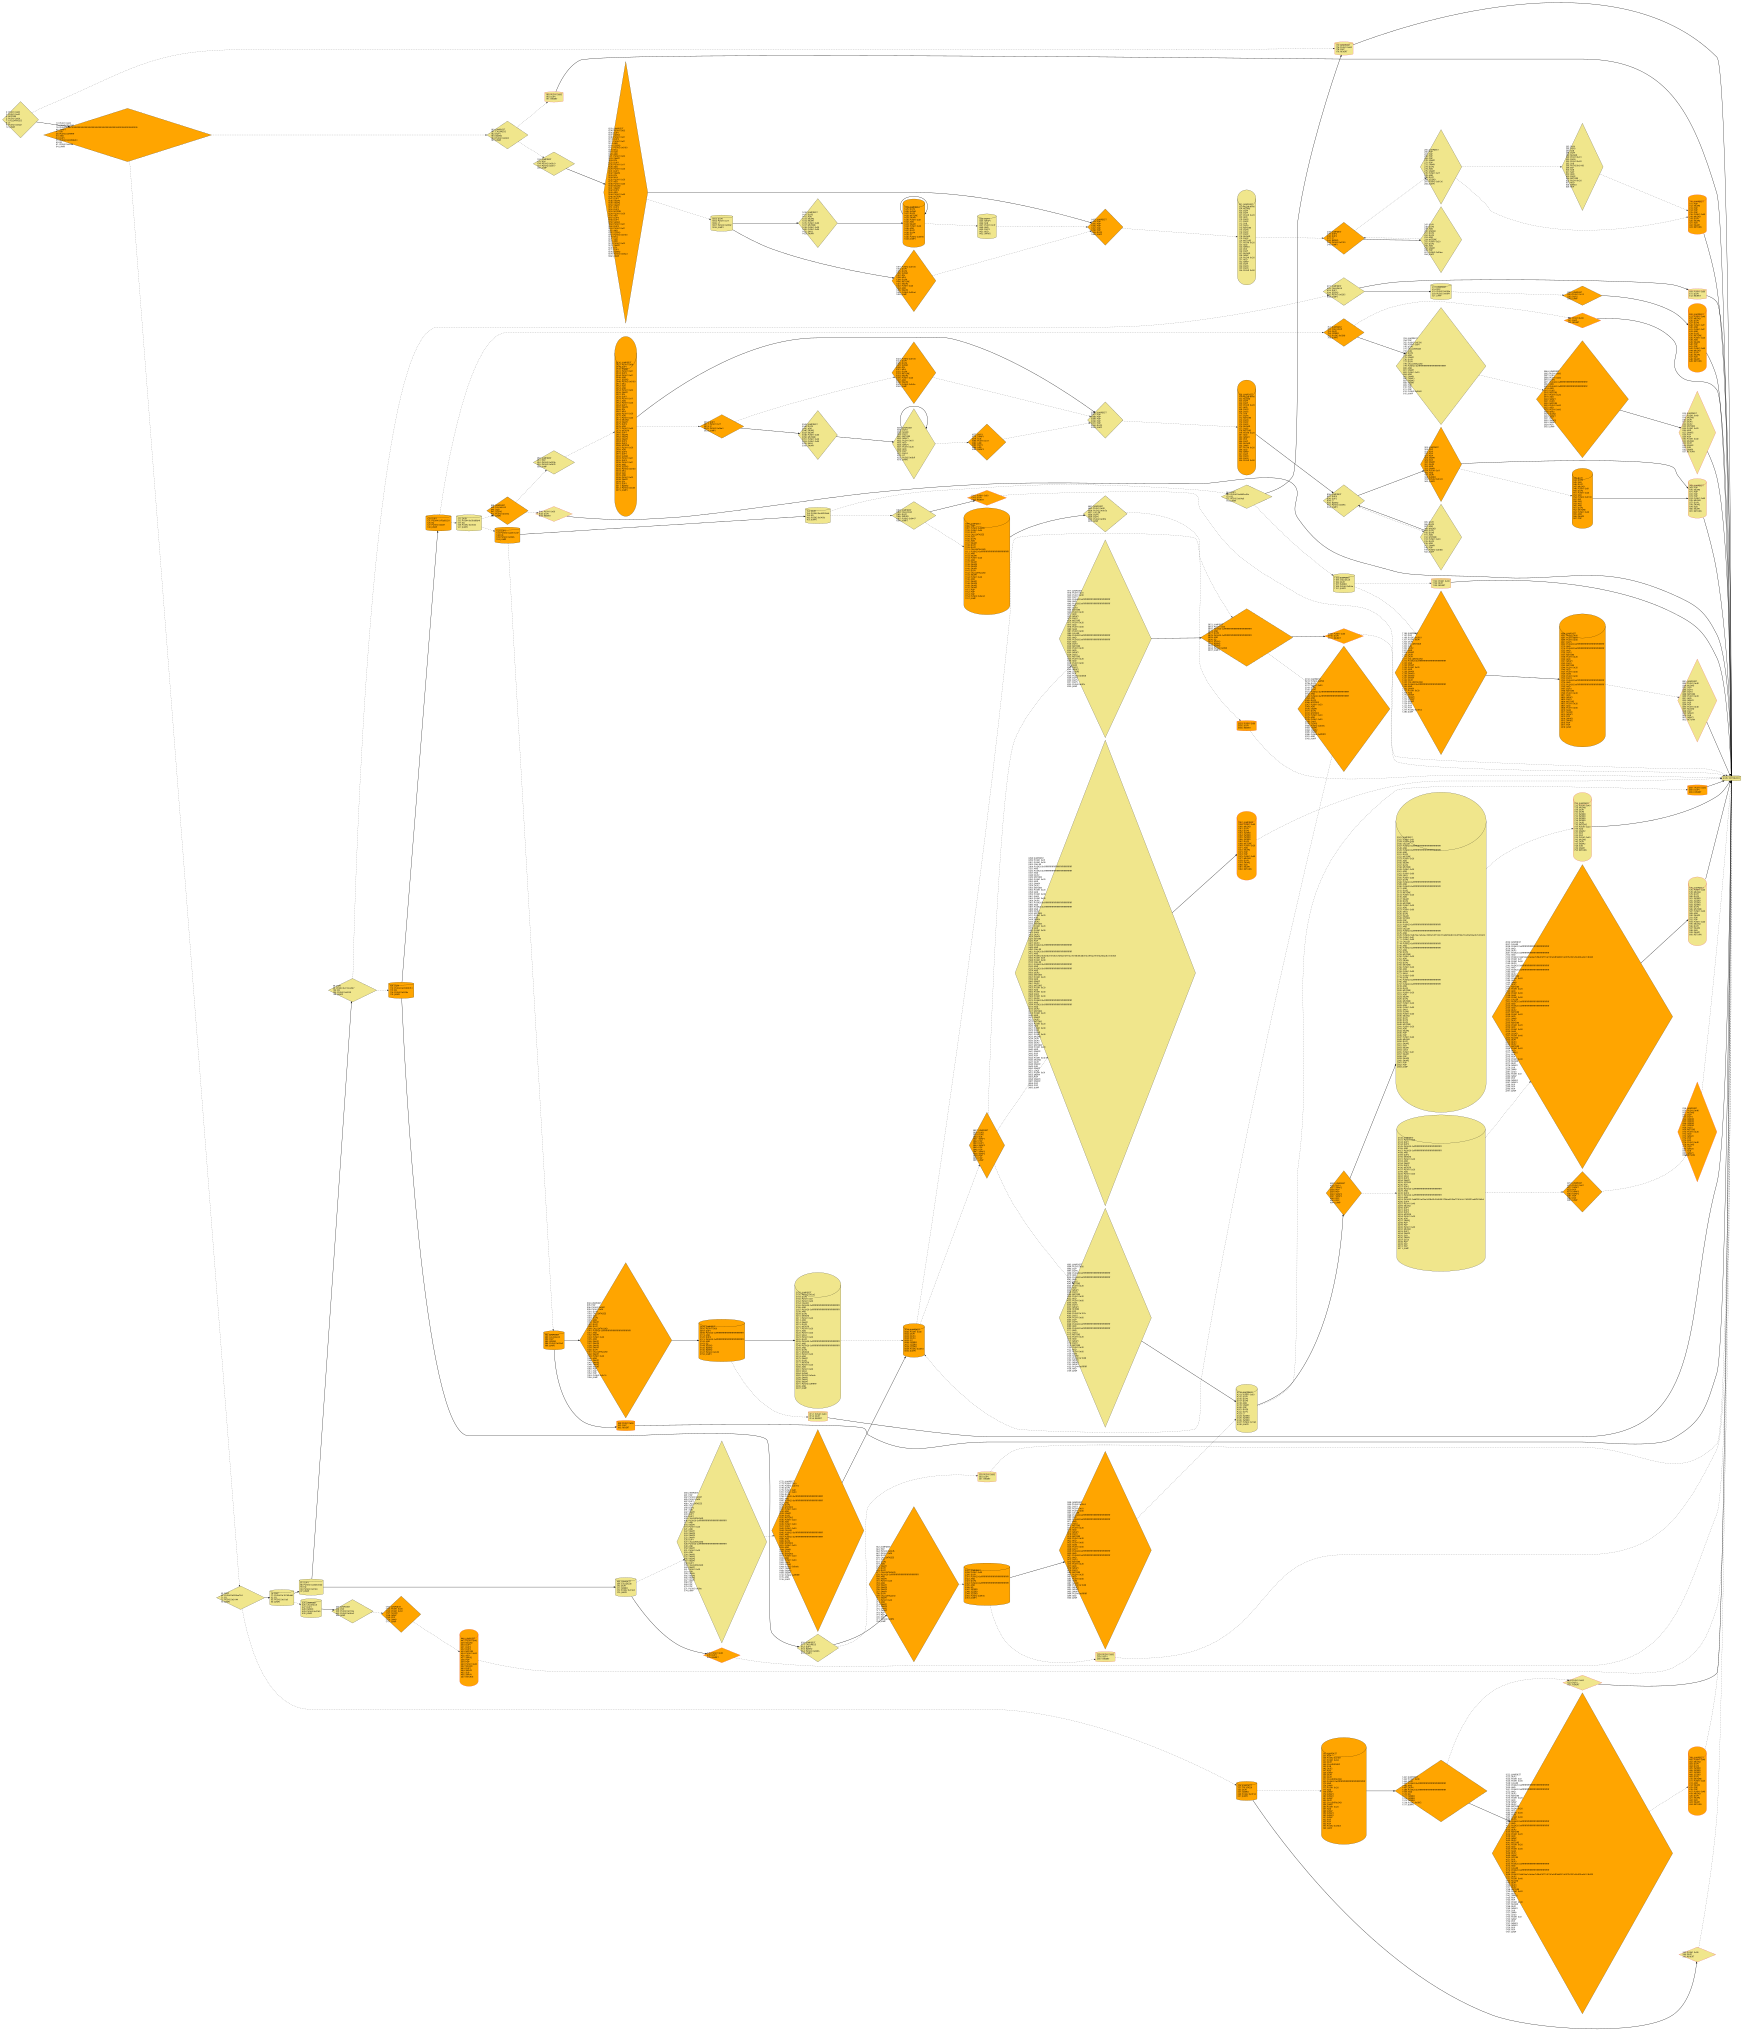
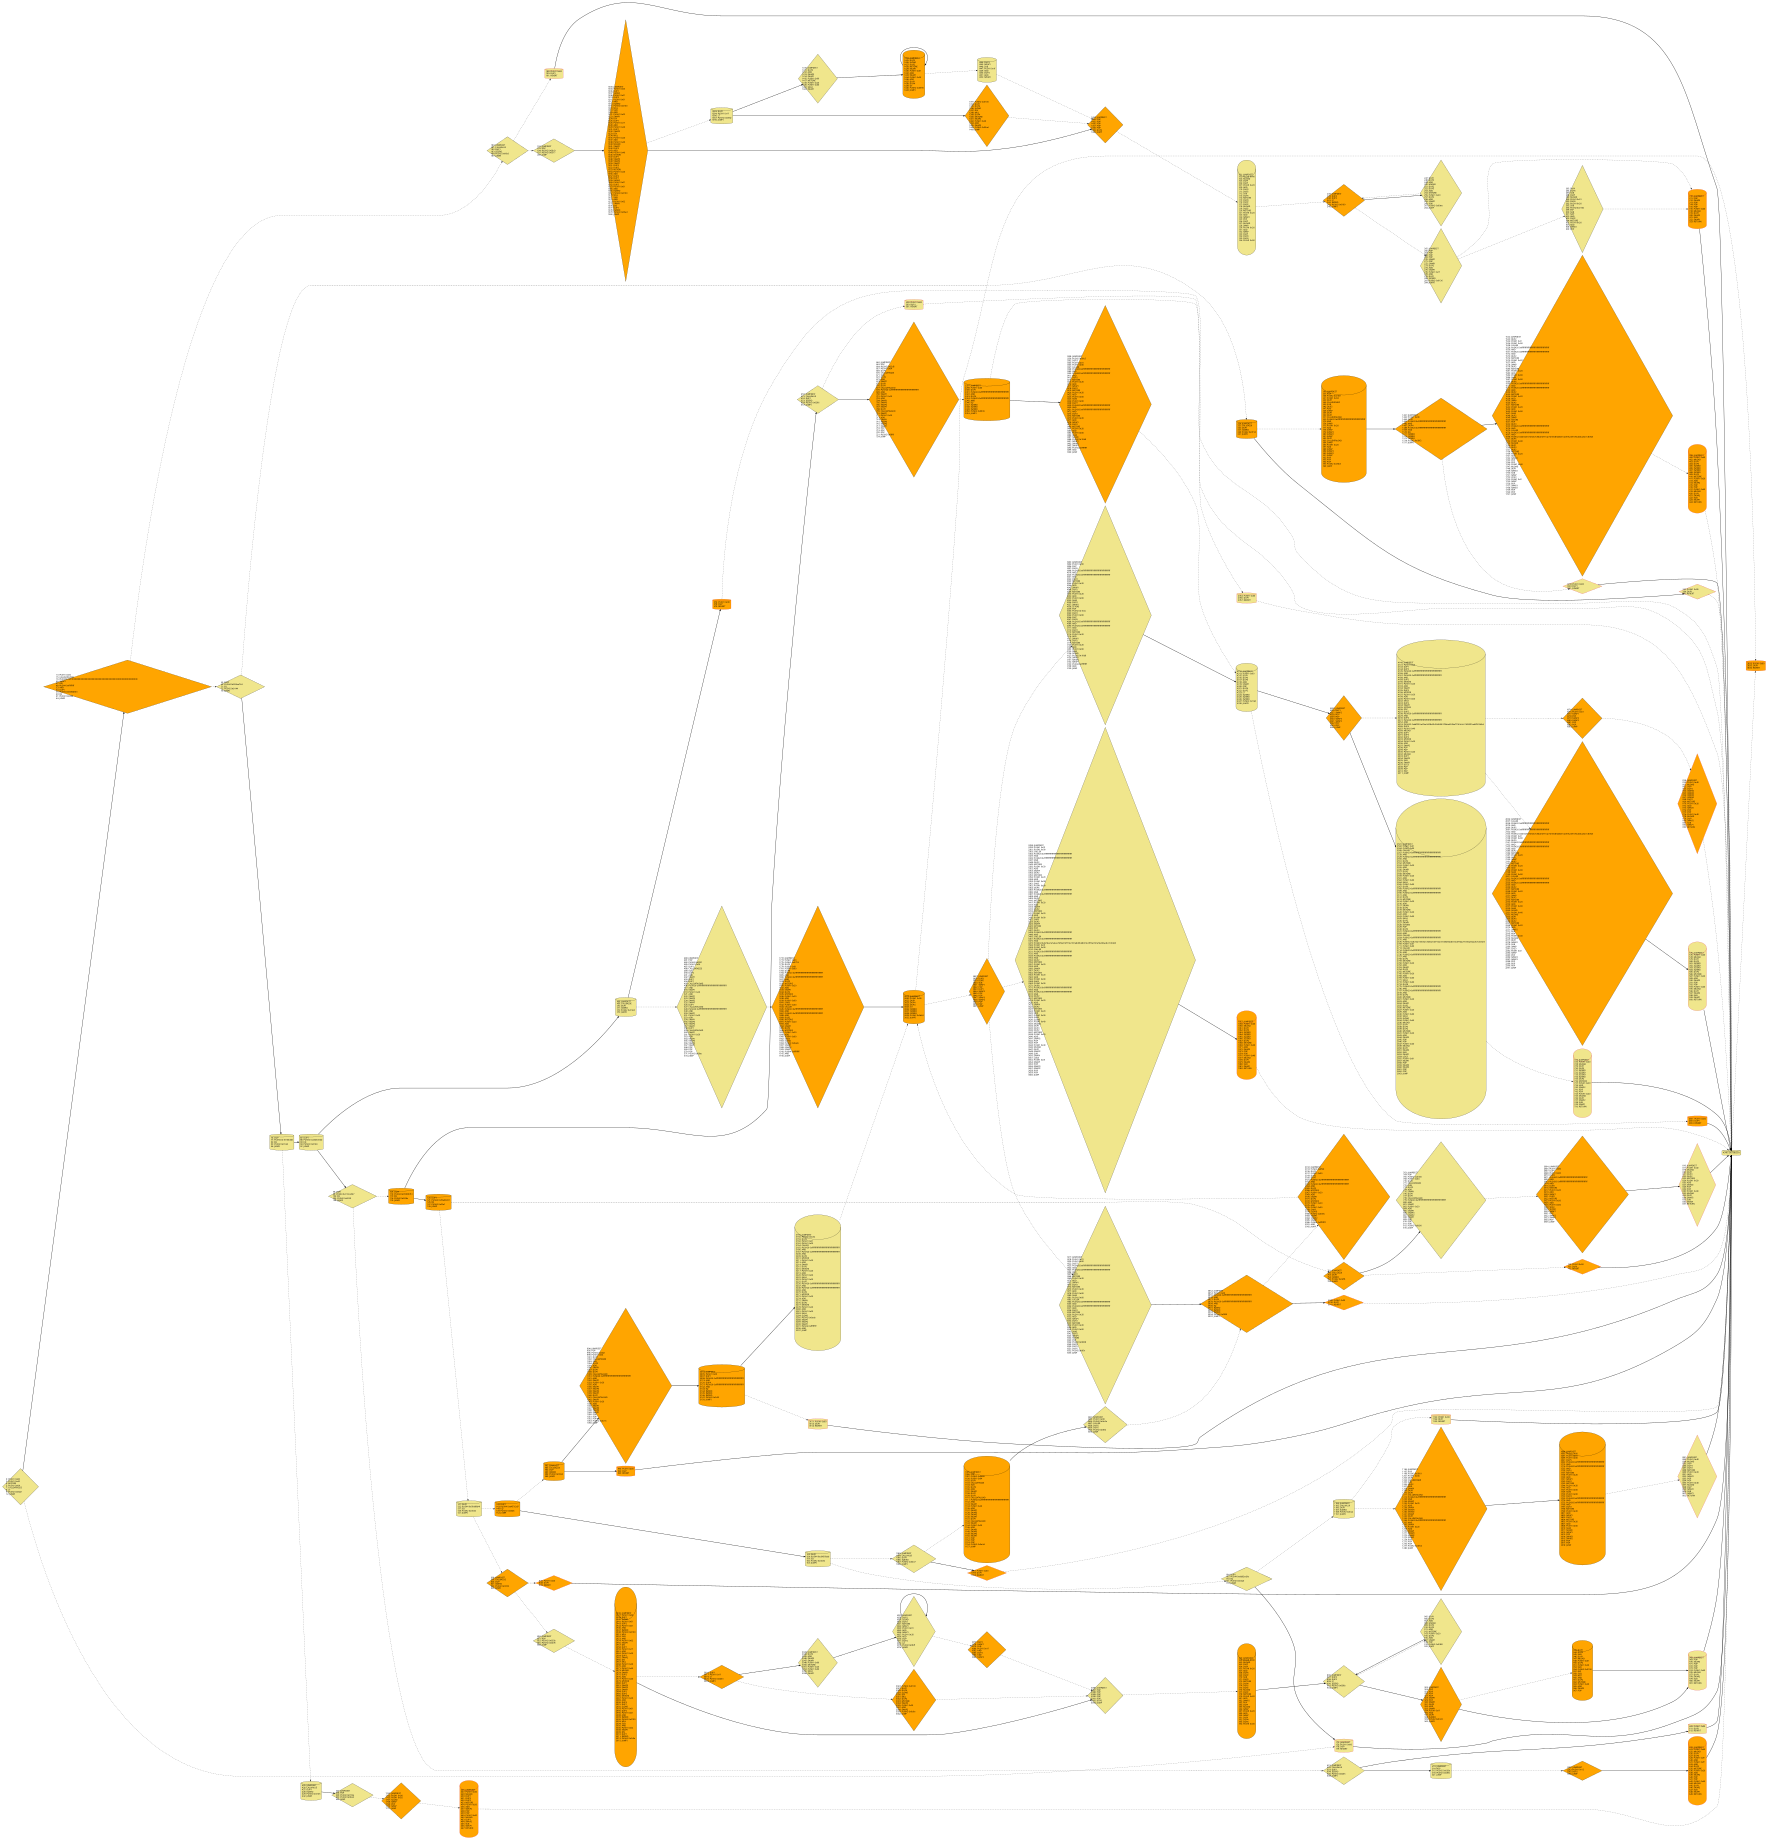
(554, 514) -> (554, 1583)
(1477, 776) -> (1744, 911)
(722, 1655) -> (722, 604)
